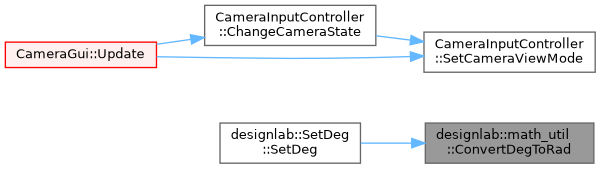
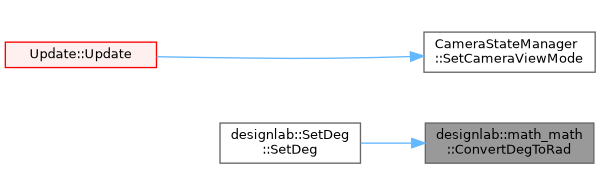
(290, 25) -> none
(510, 52) -> (510, 52)
(81, 55) -> (81, 55)
(510, 143) -> (510, 143)
